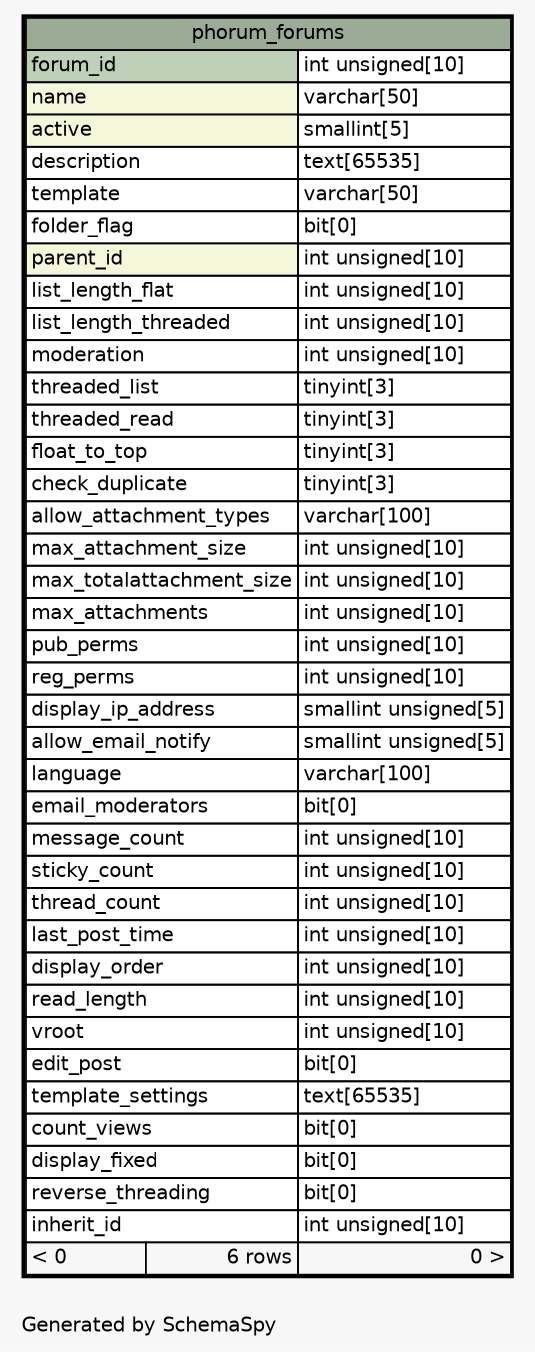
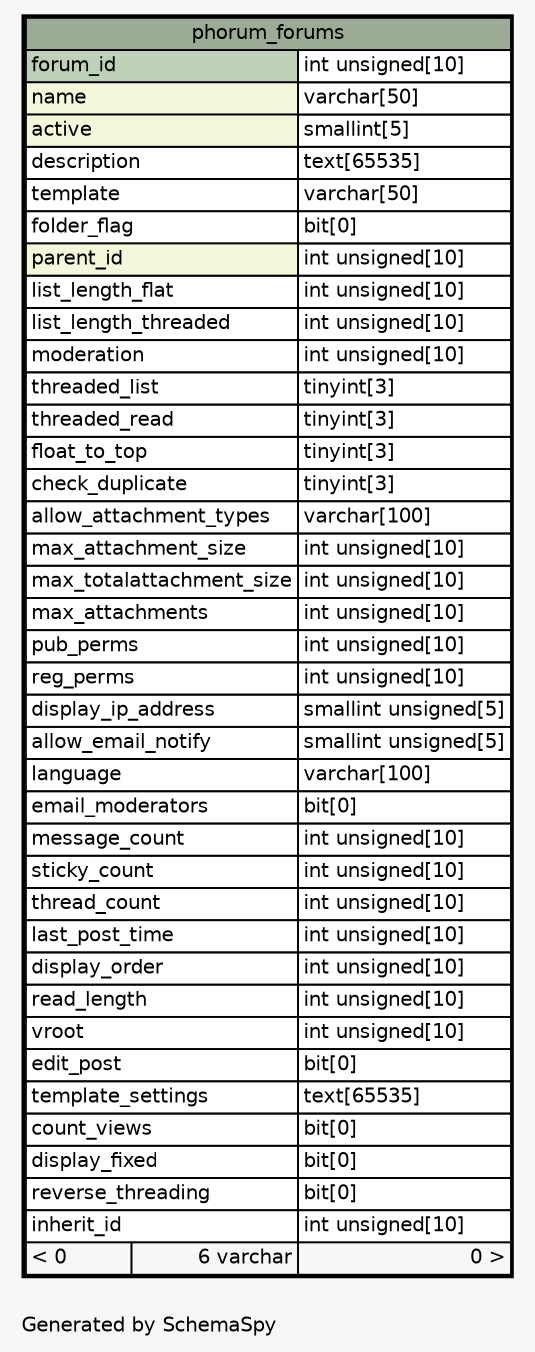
(260, 1258) -> (245, 1258)
